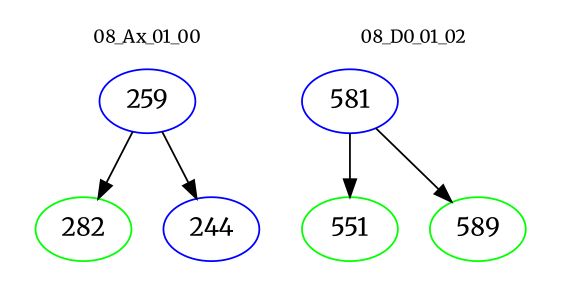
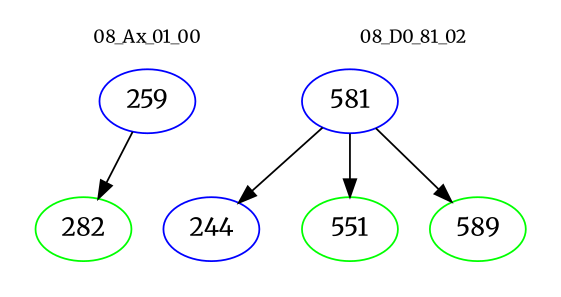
(414, 38) -> (414, 38)
(175, 157) -> (300, 148)
